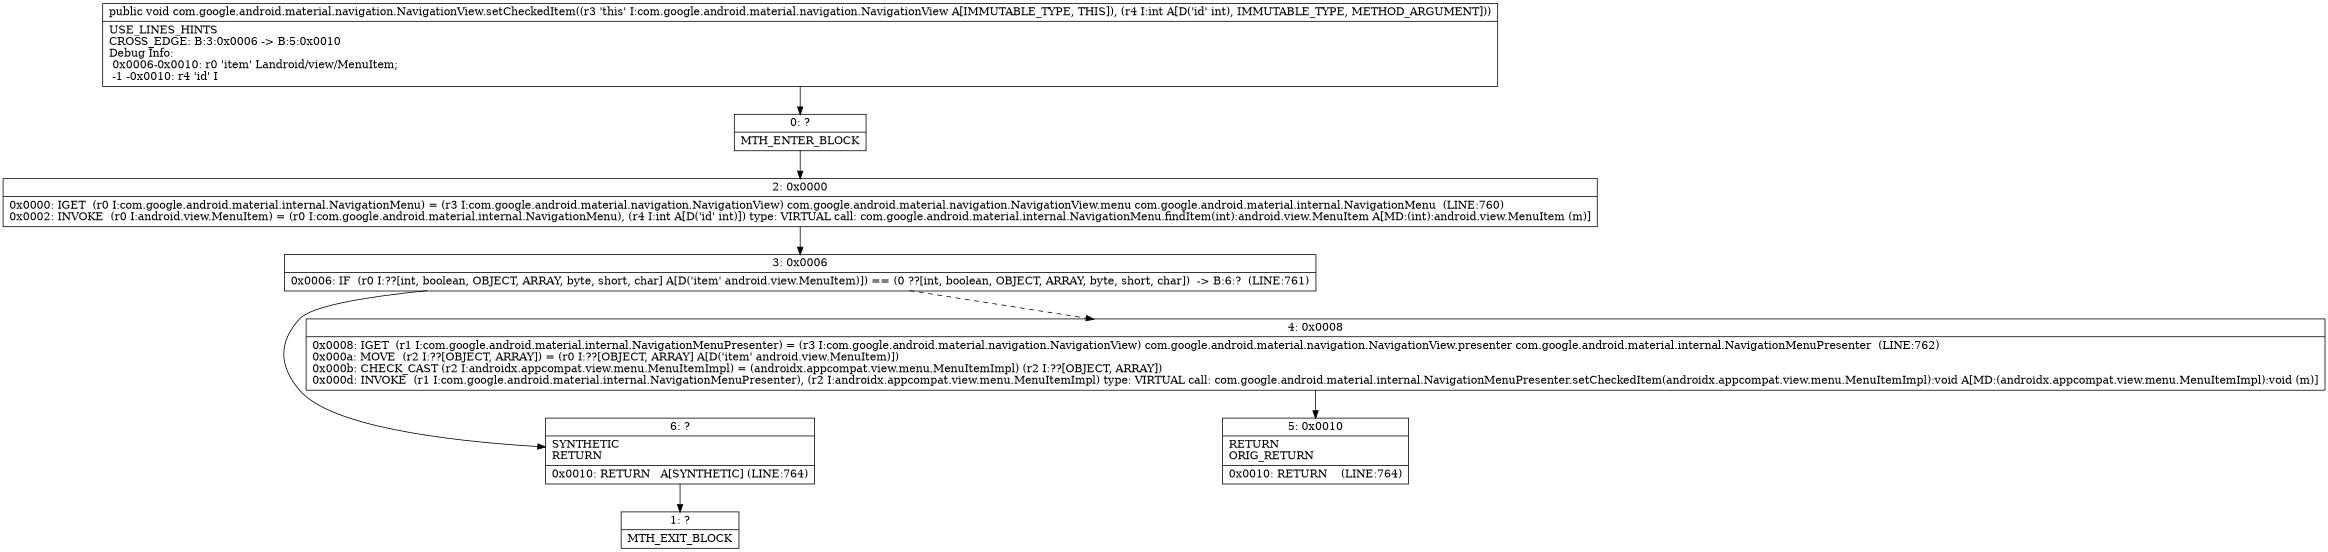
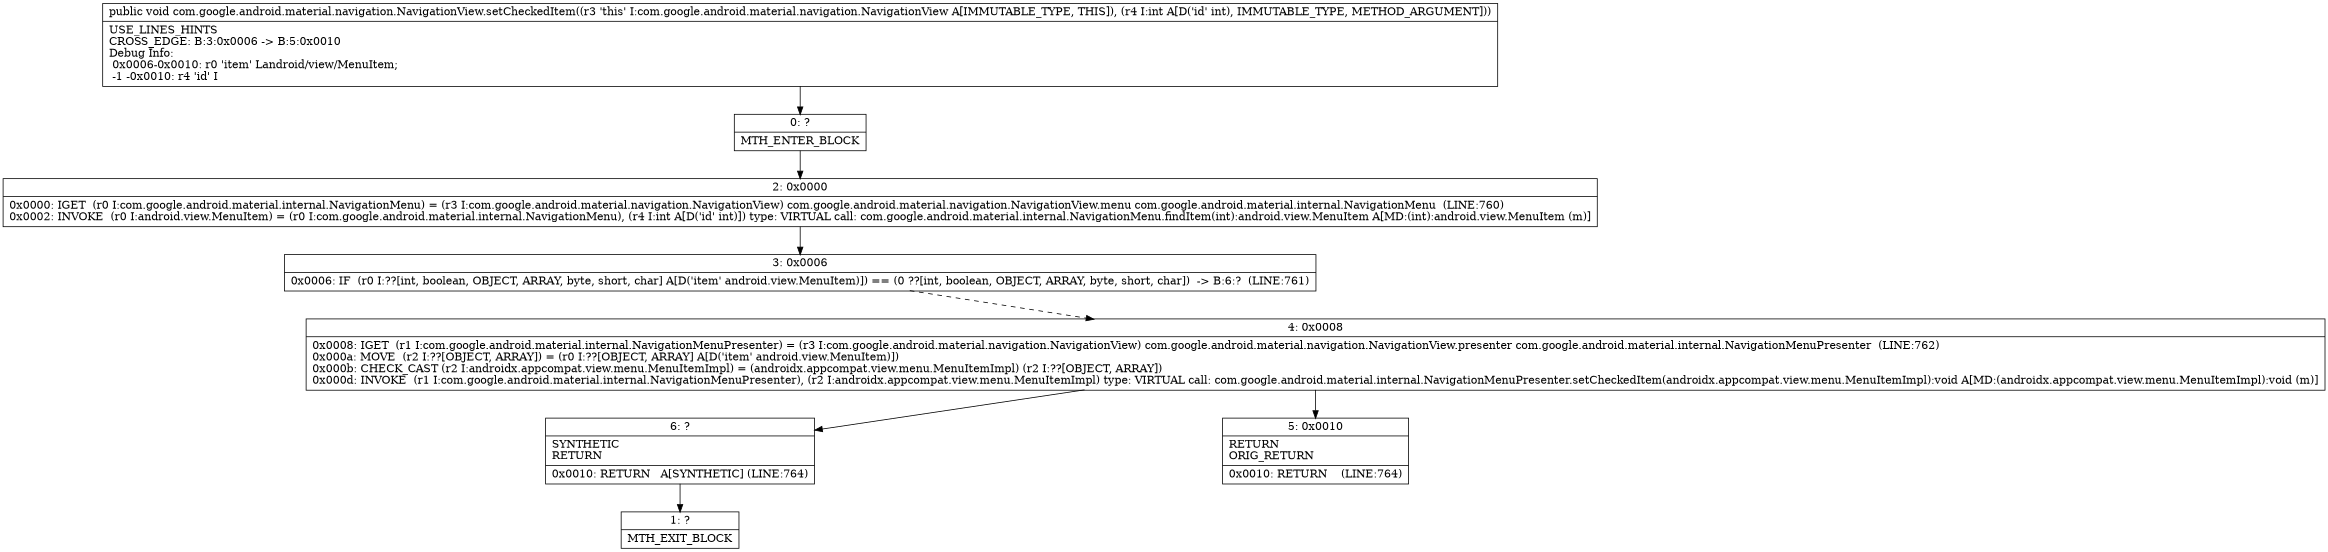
(314, 402) -> (954, 409)
